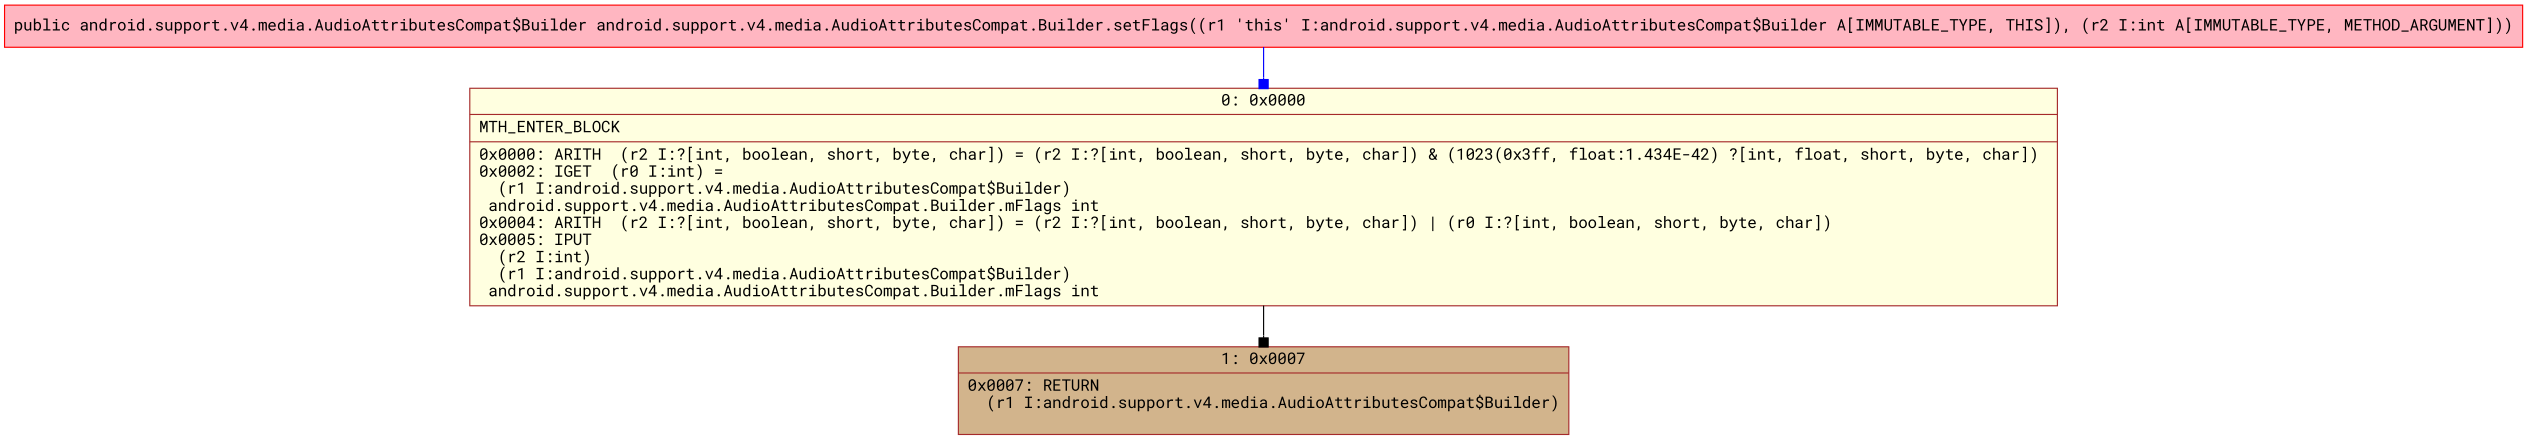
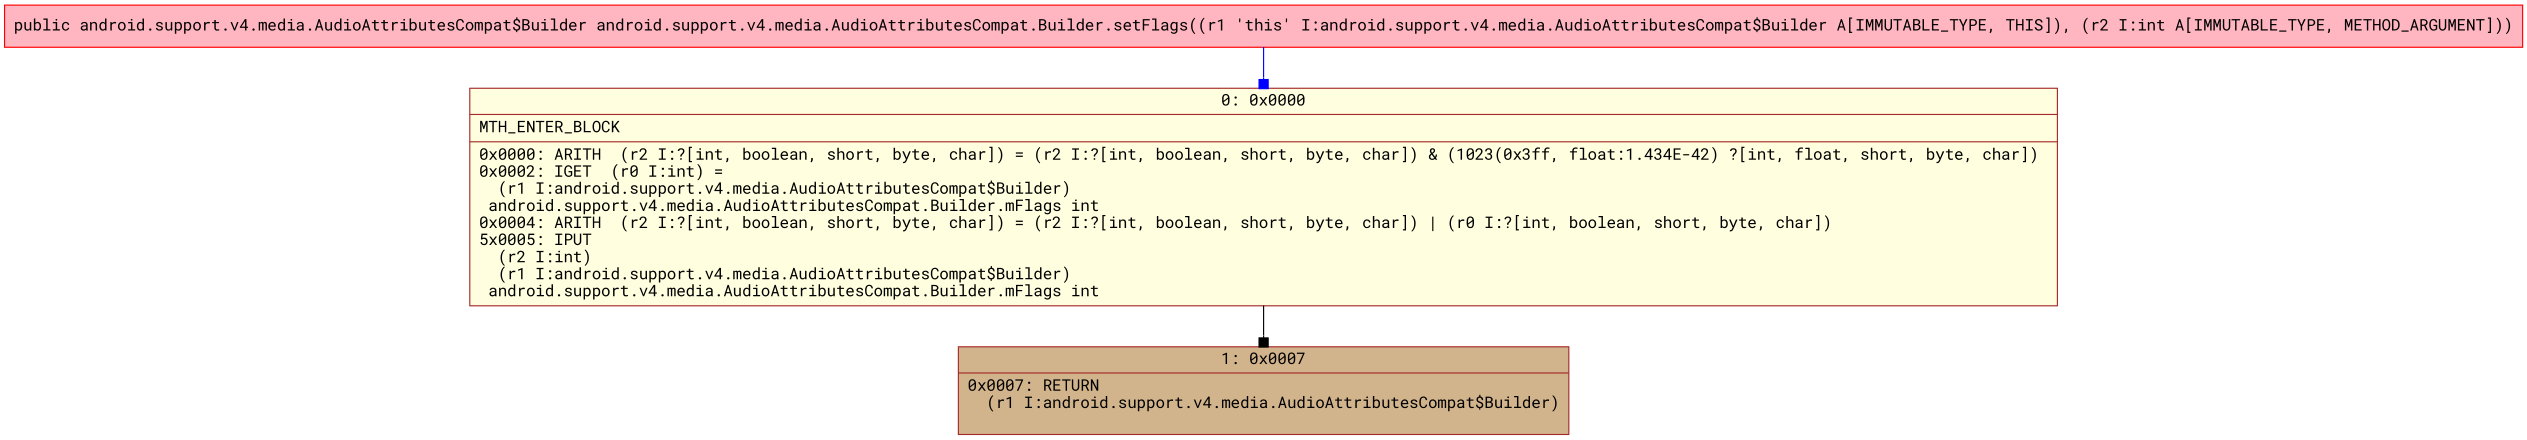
(545, 240) -> (545, 240)
